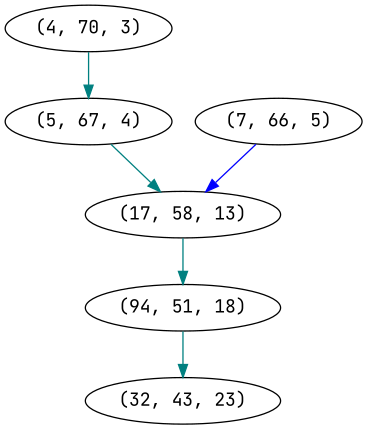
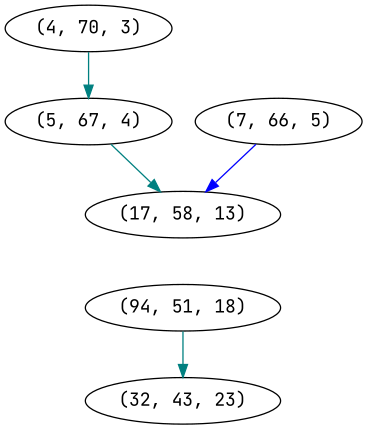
(183, 255) -> none
